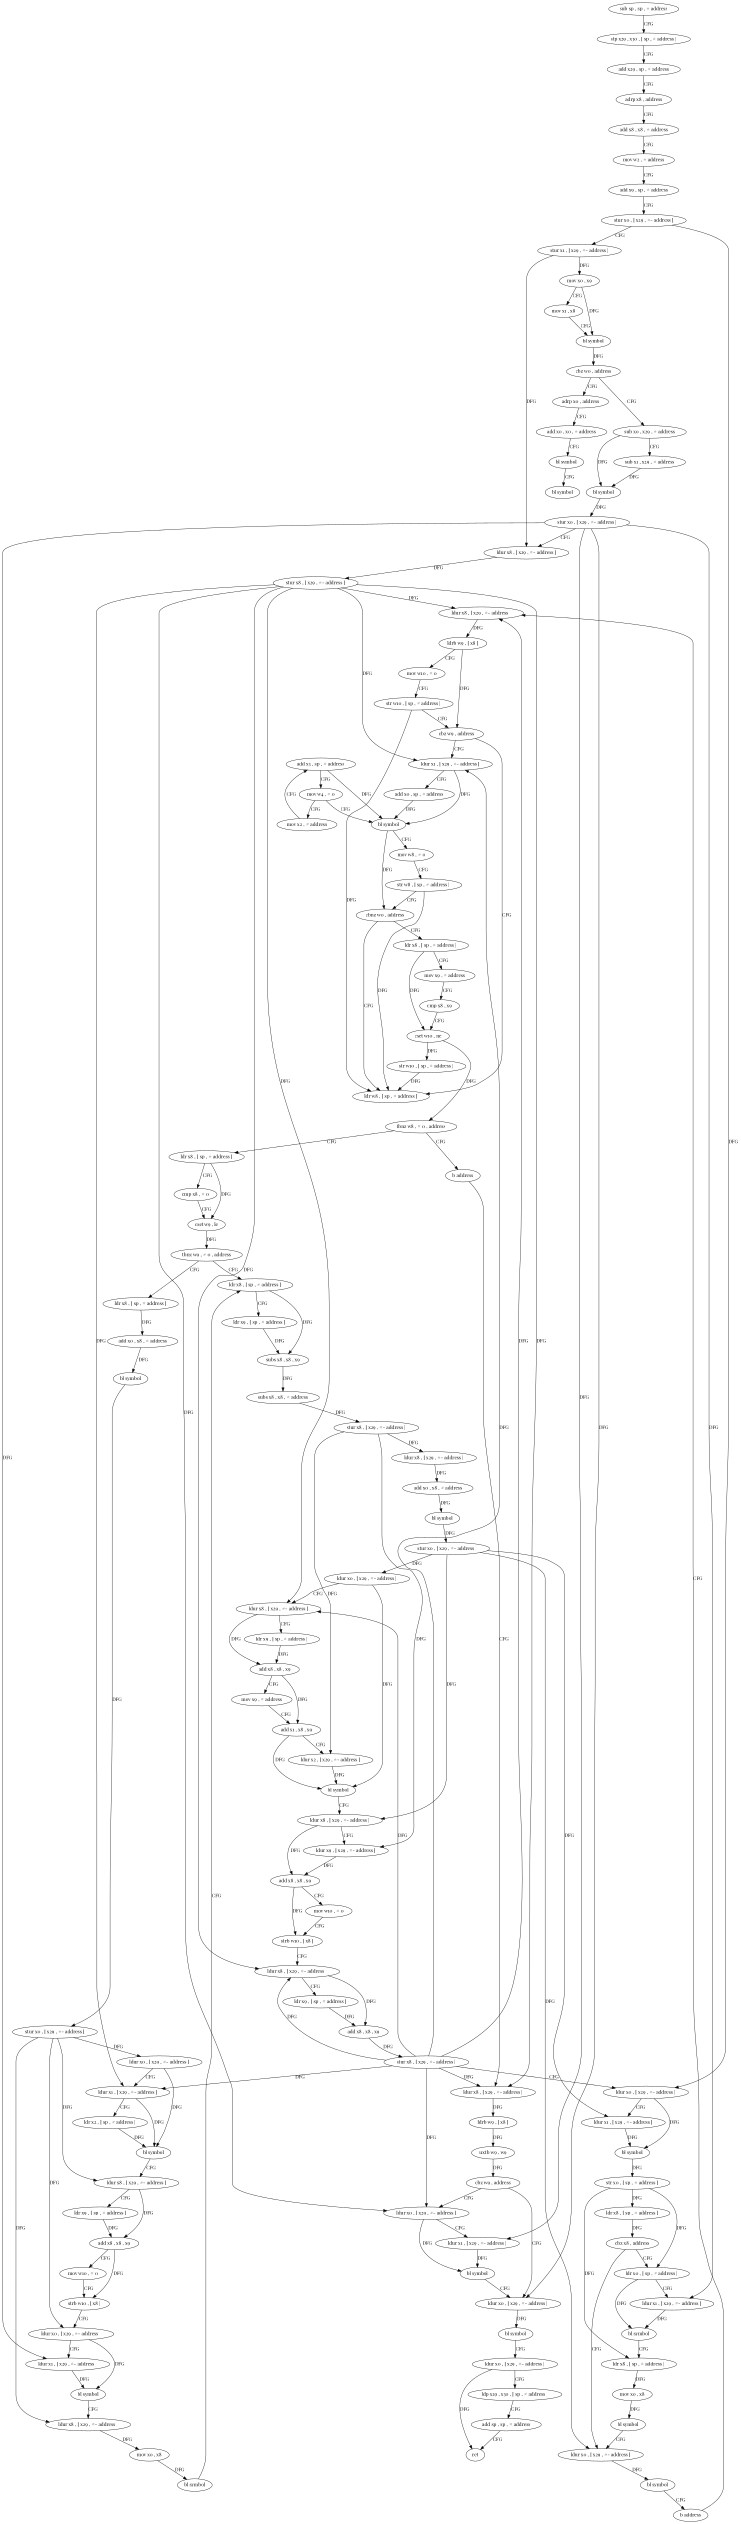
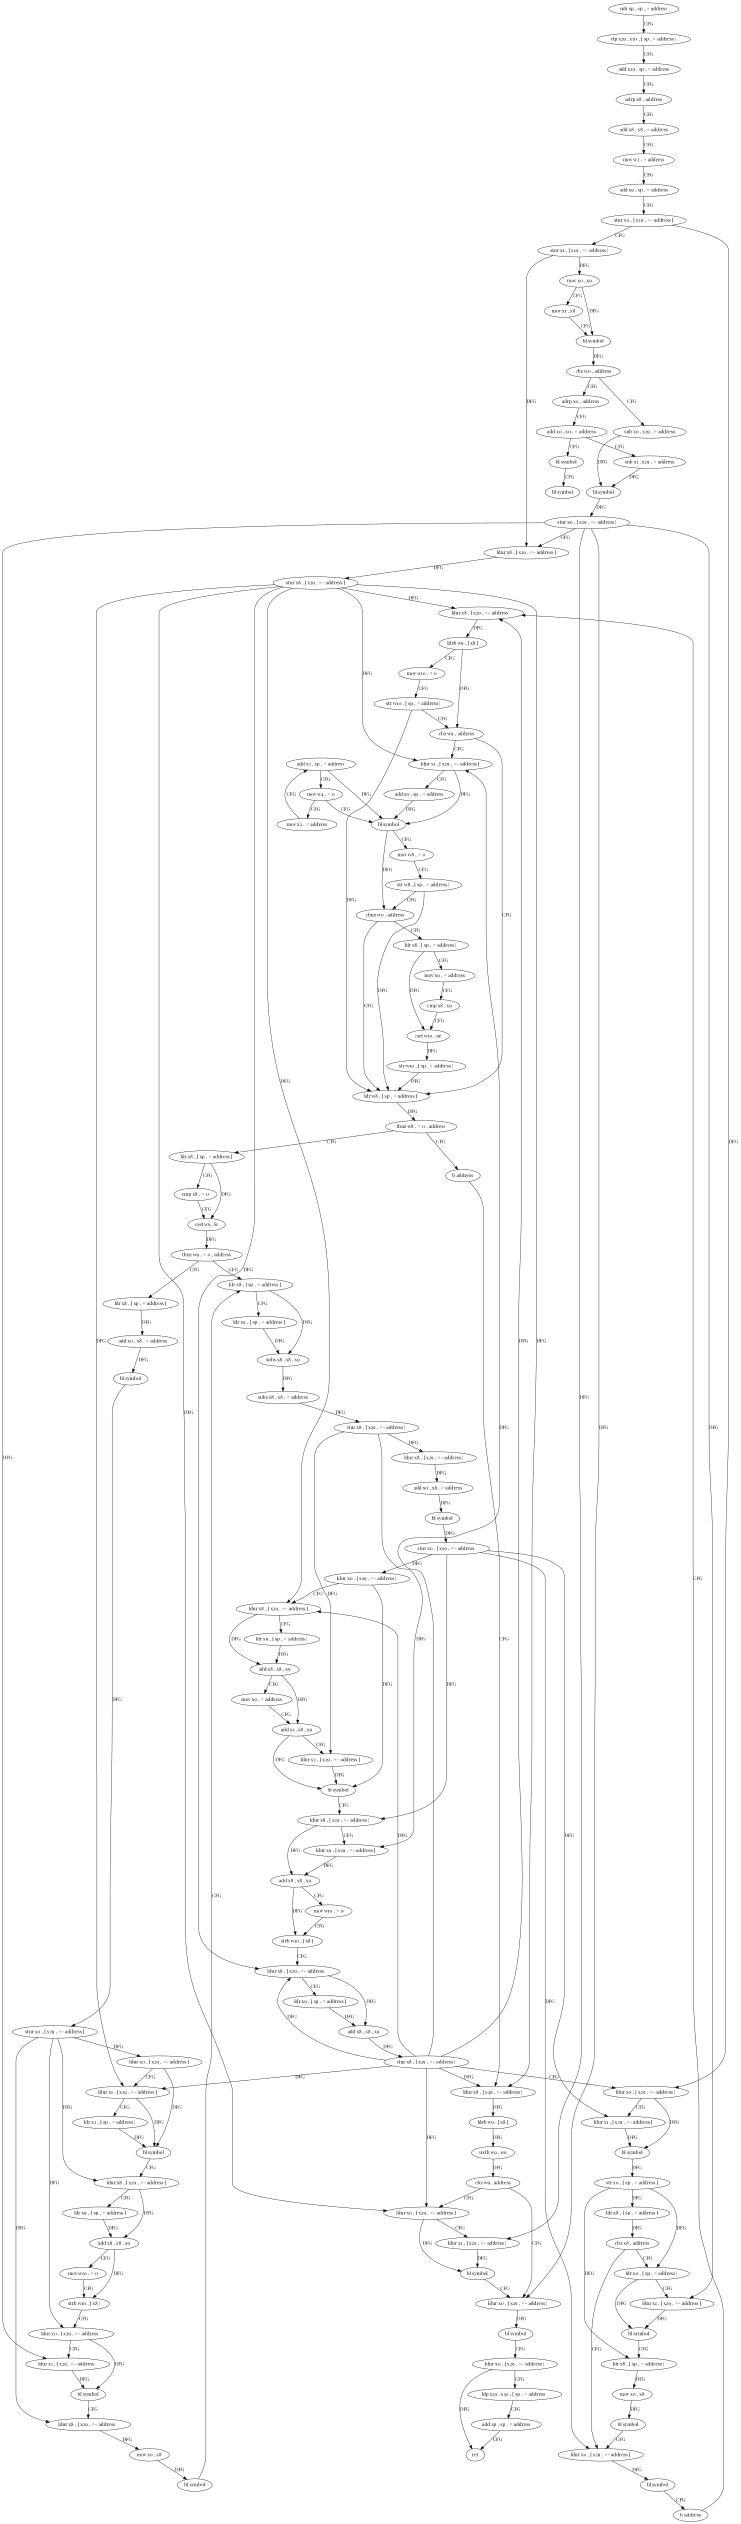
(650, 445) -> (609, 446)
(466, 1079) -> (405, 1110)
